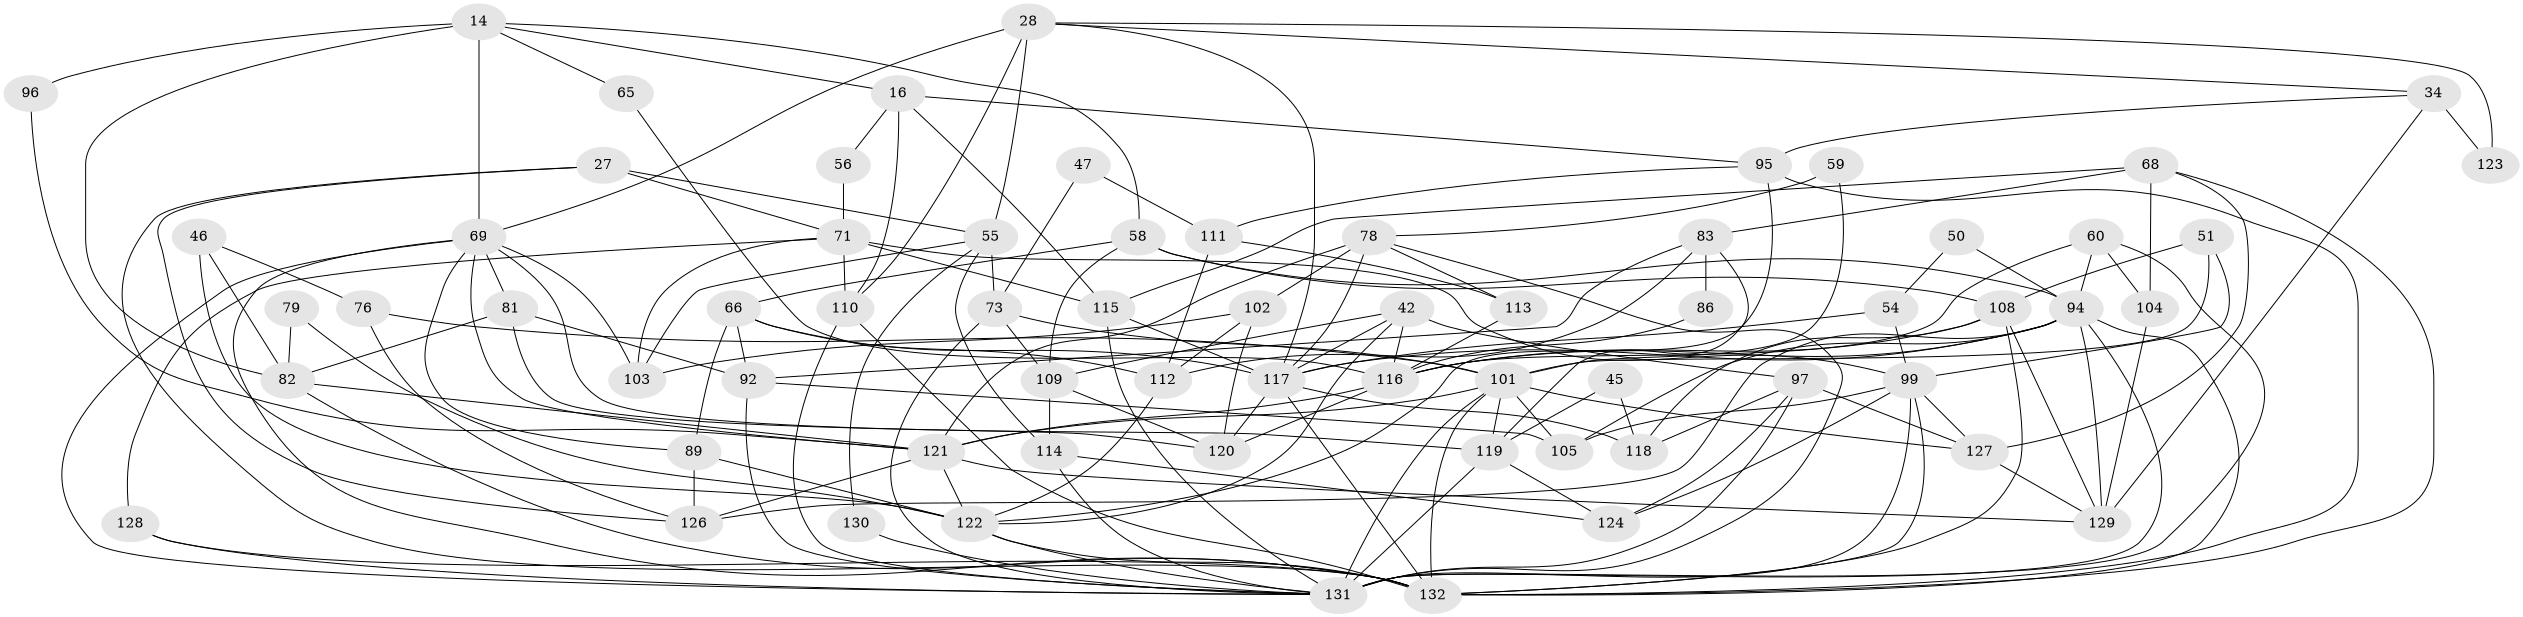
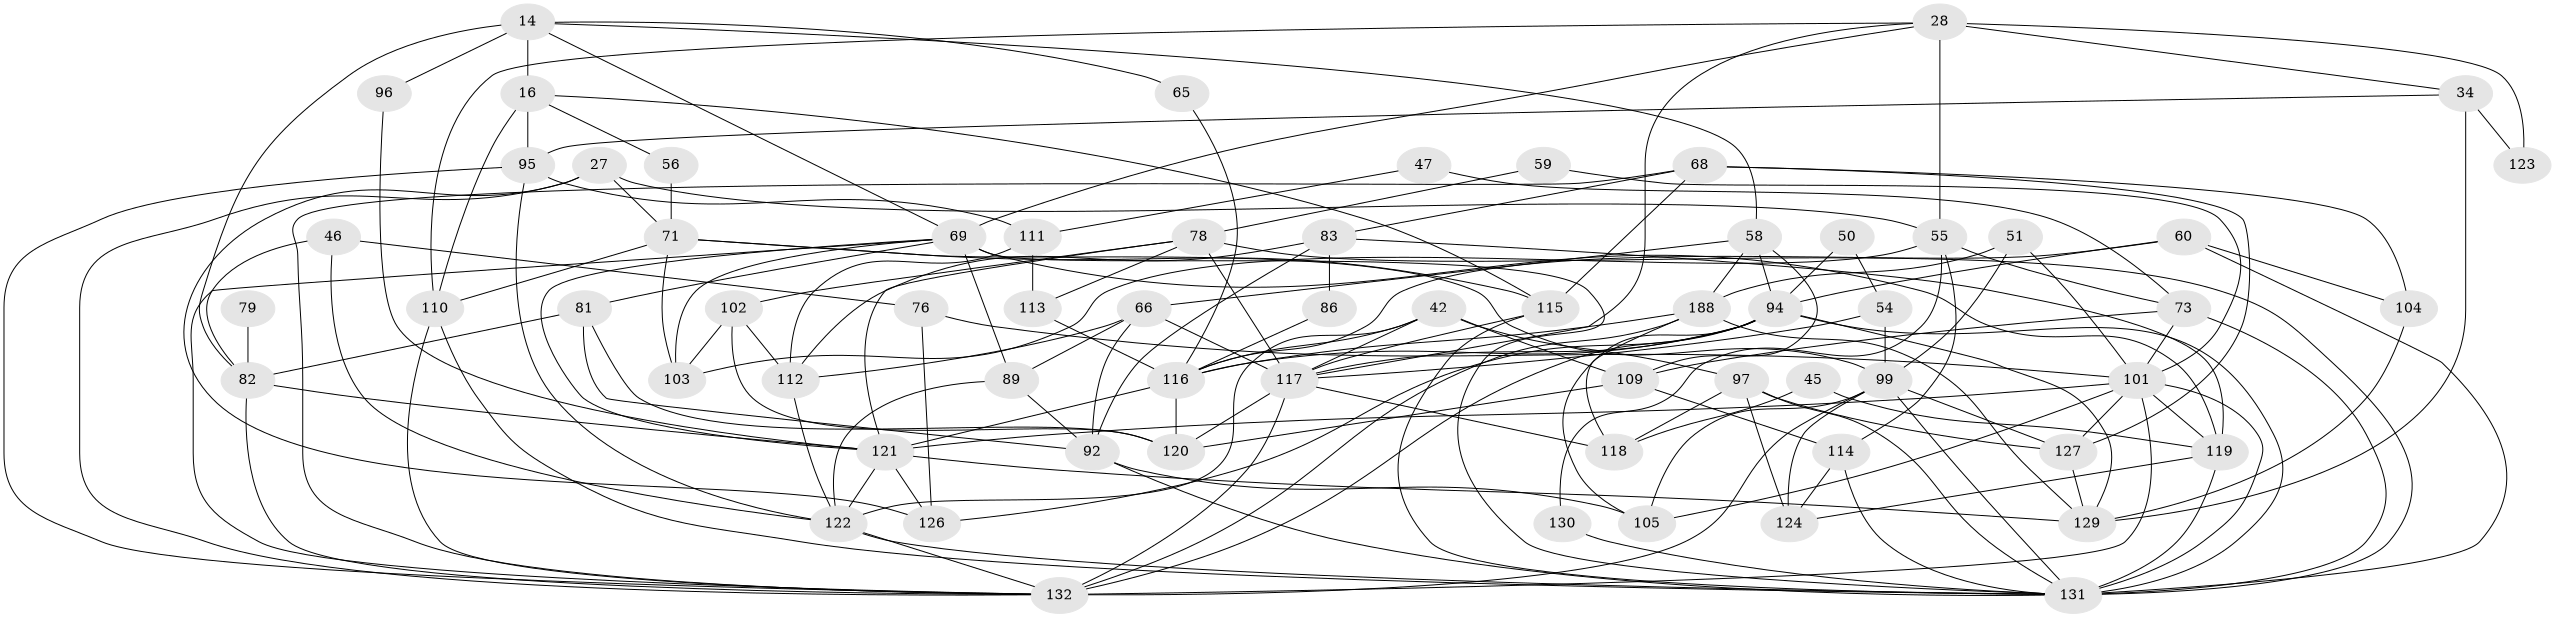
(2003, 309) -> (1702, 309)
(611, 464) -> none
(694, 485) -> (1053, 417)
(130, 524) -> none
